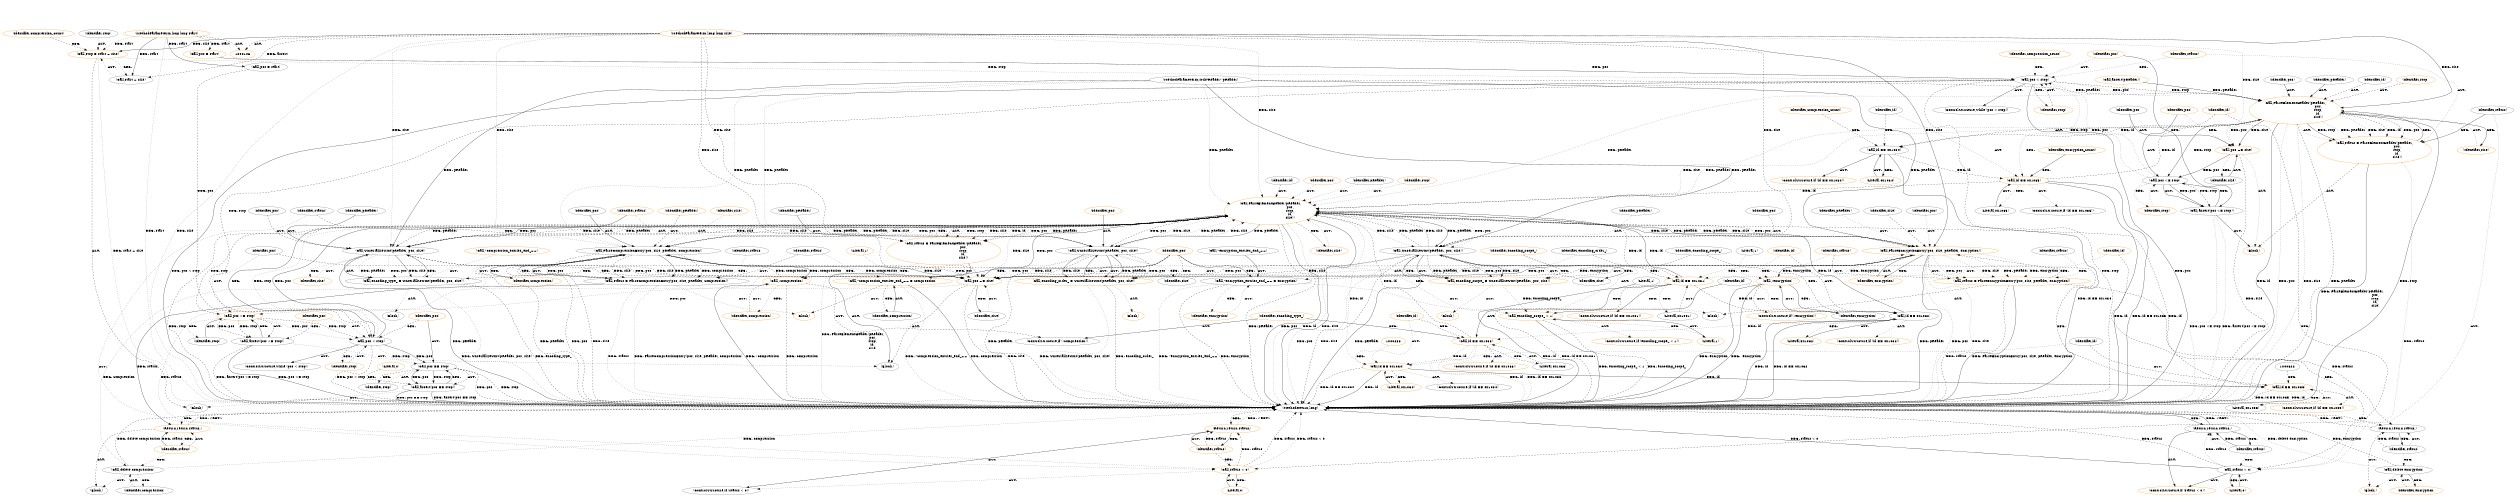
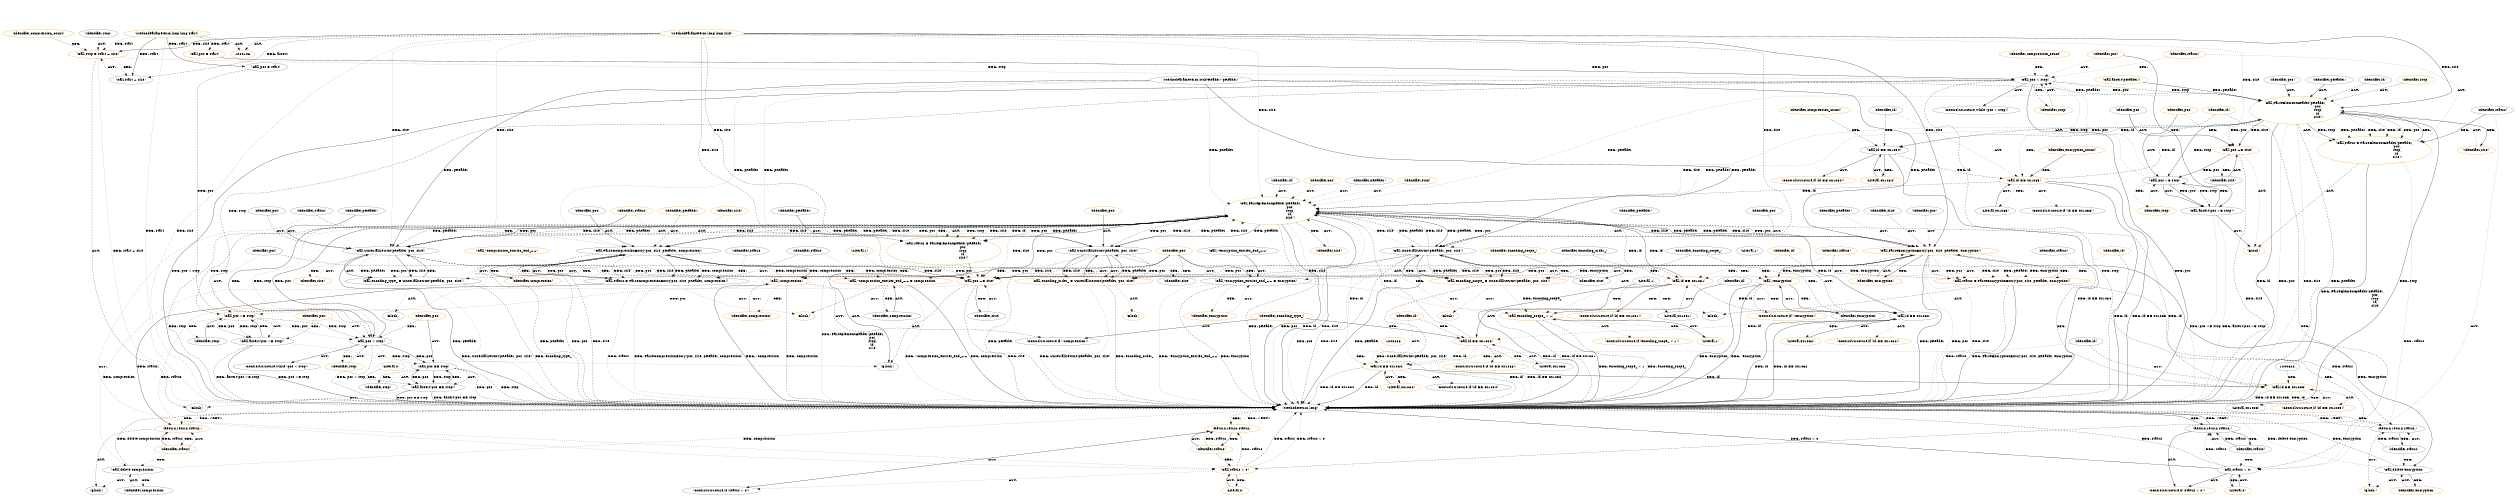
(468, 263) -> (609, 275)
none -> (2215, 344)
none -> (1422, 367)
